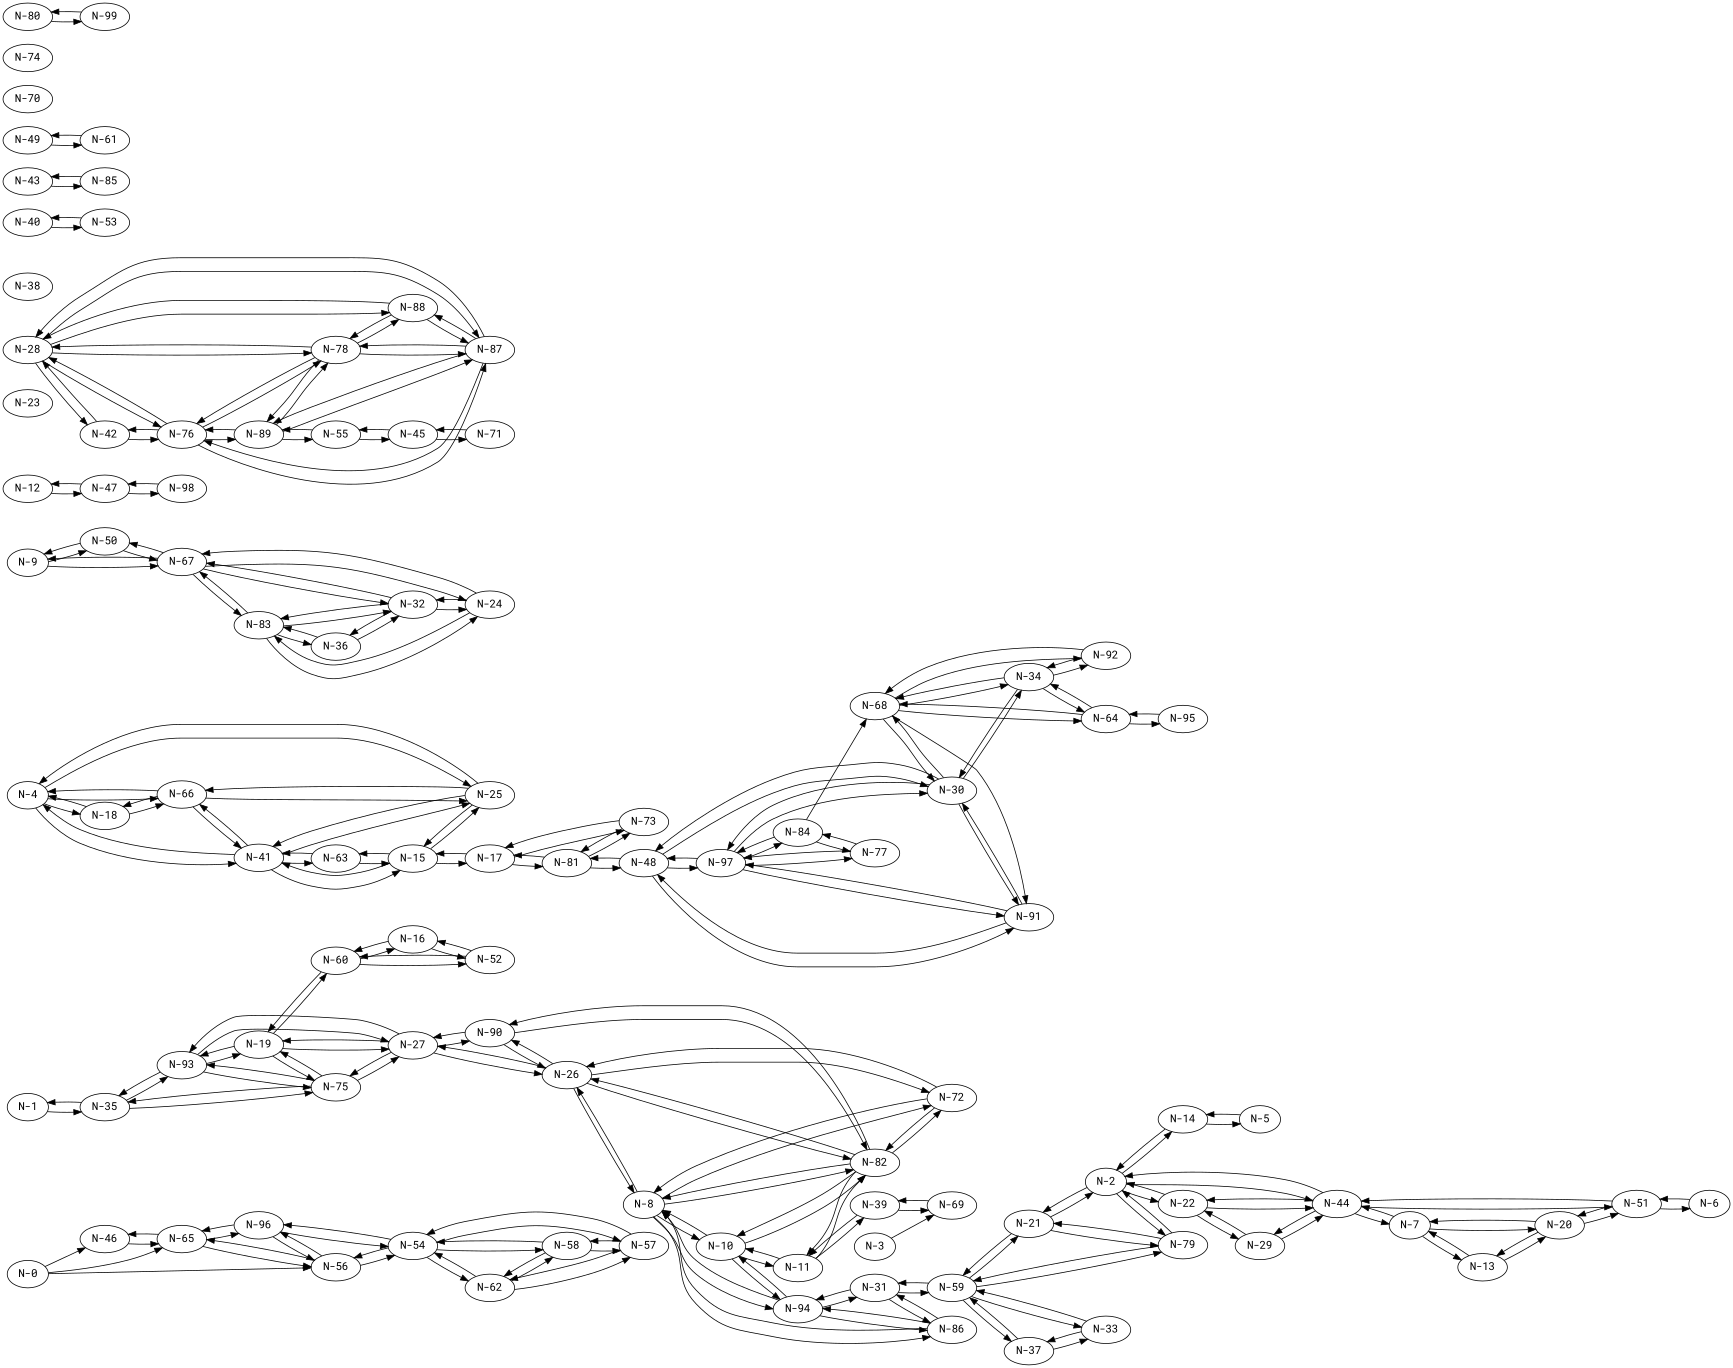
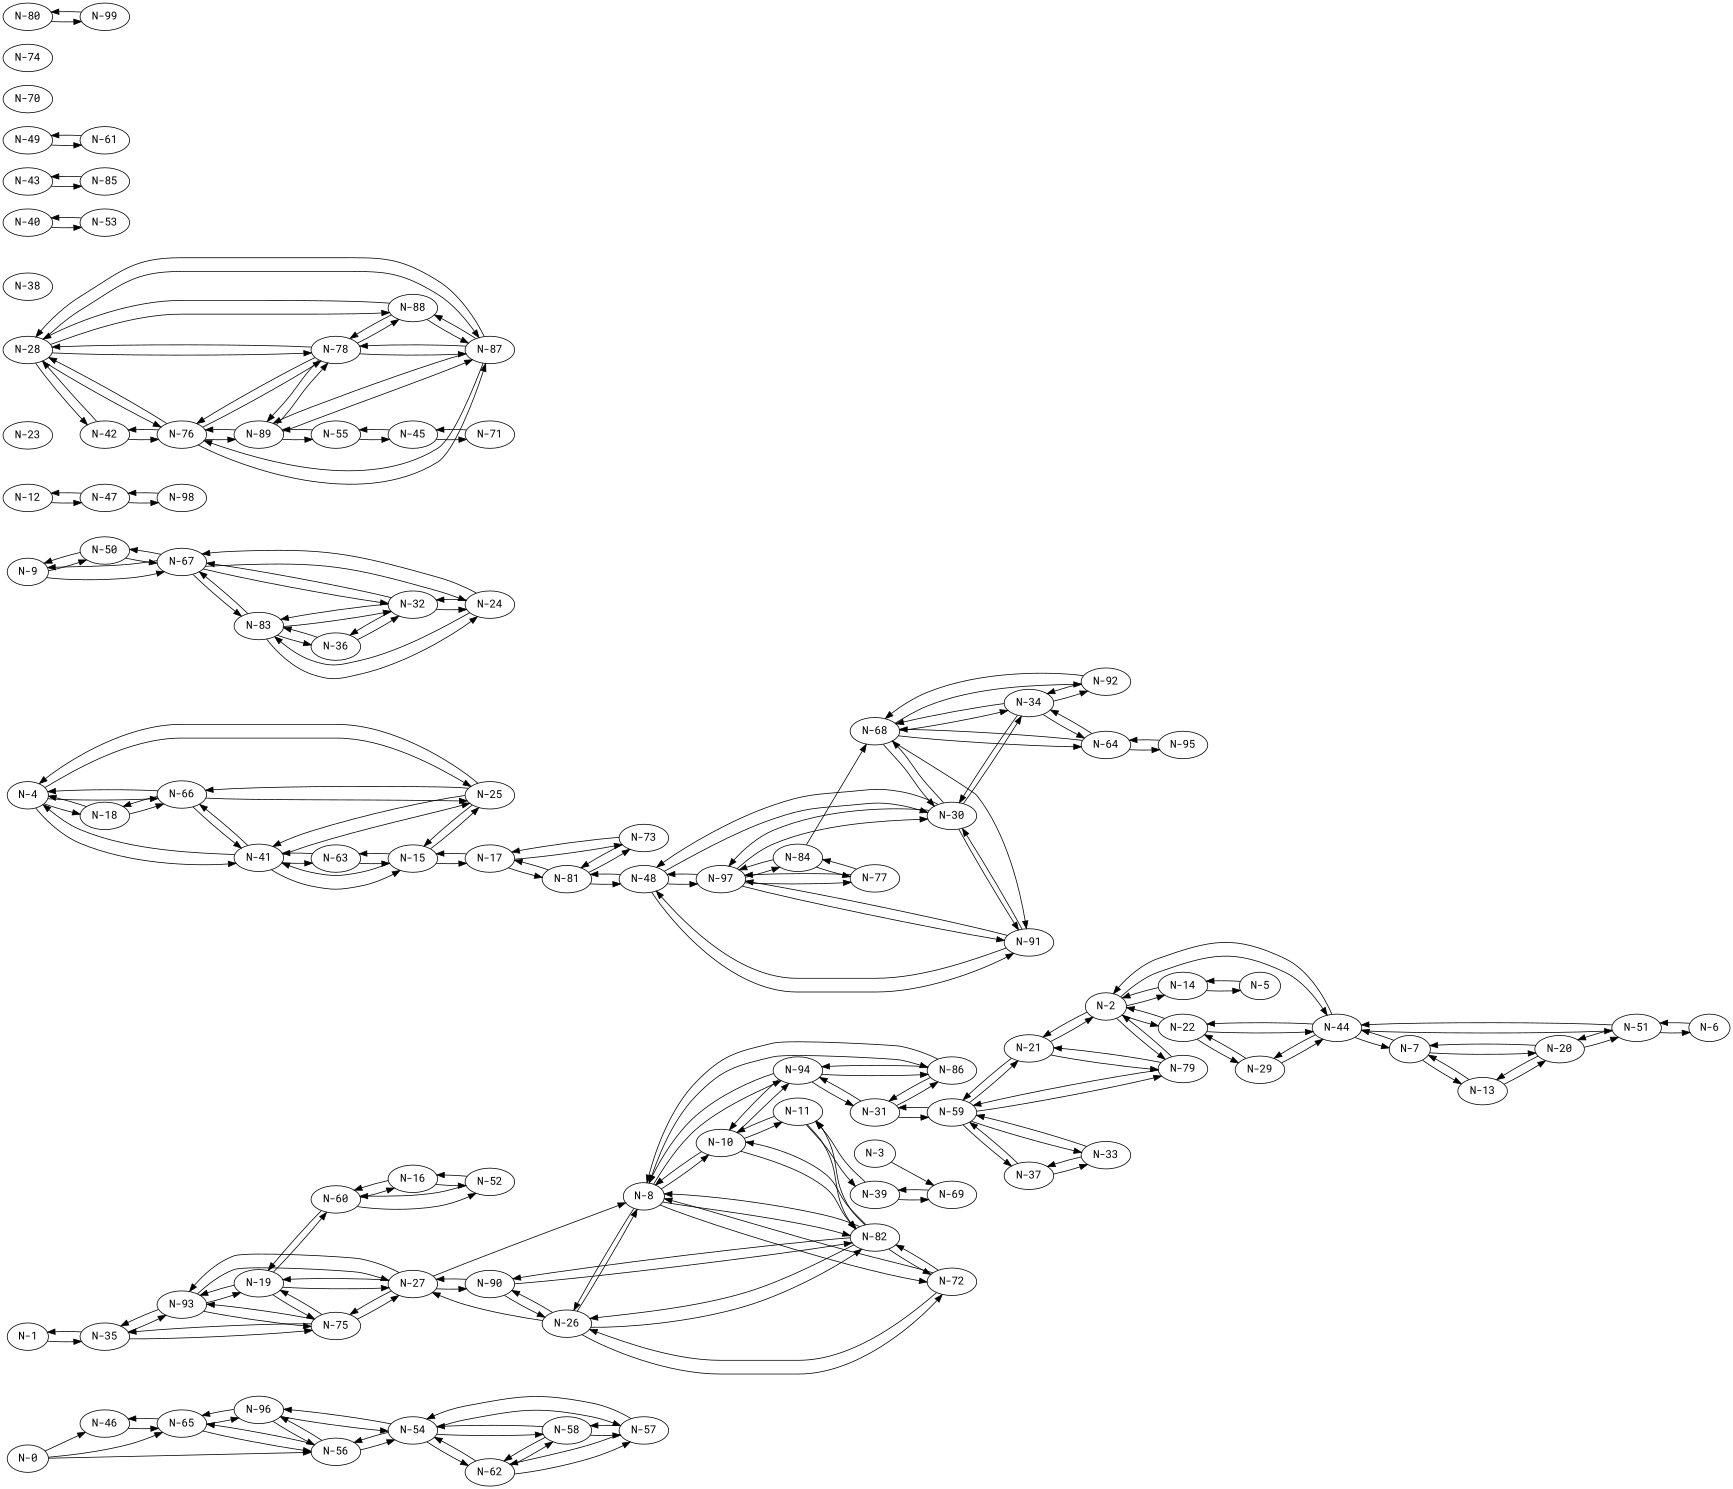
(484, 1064) -> (526, 1240)
